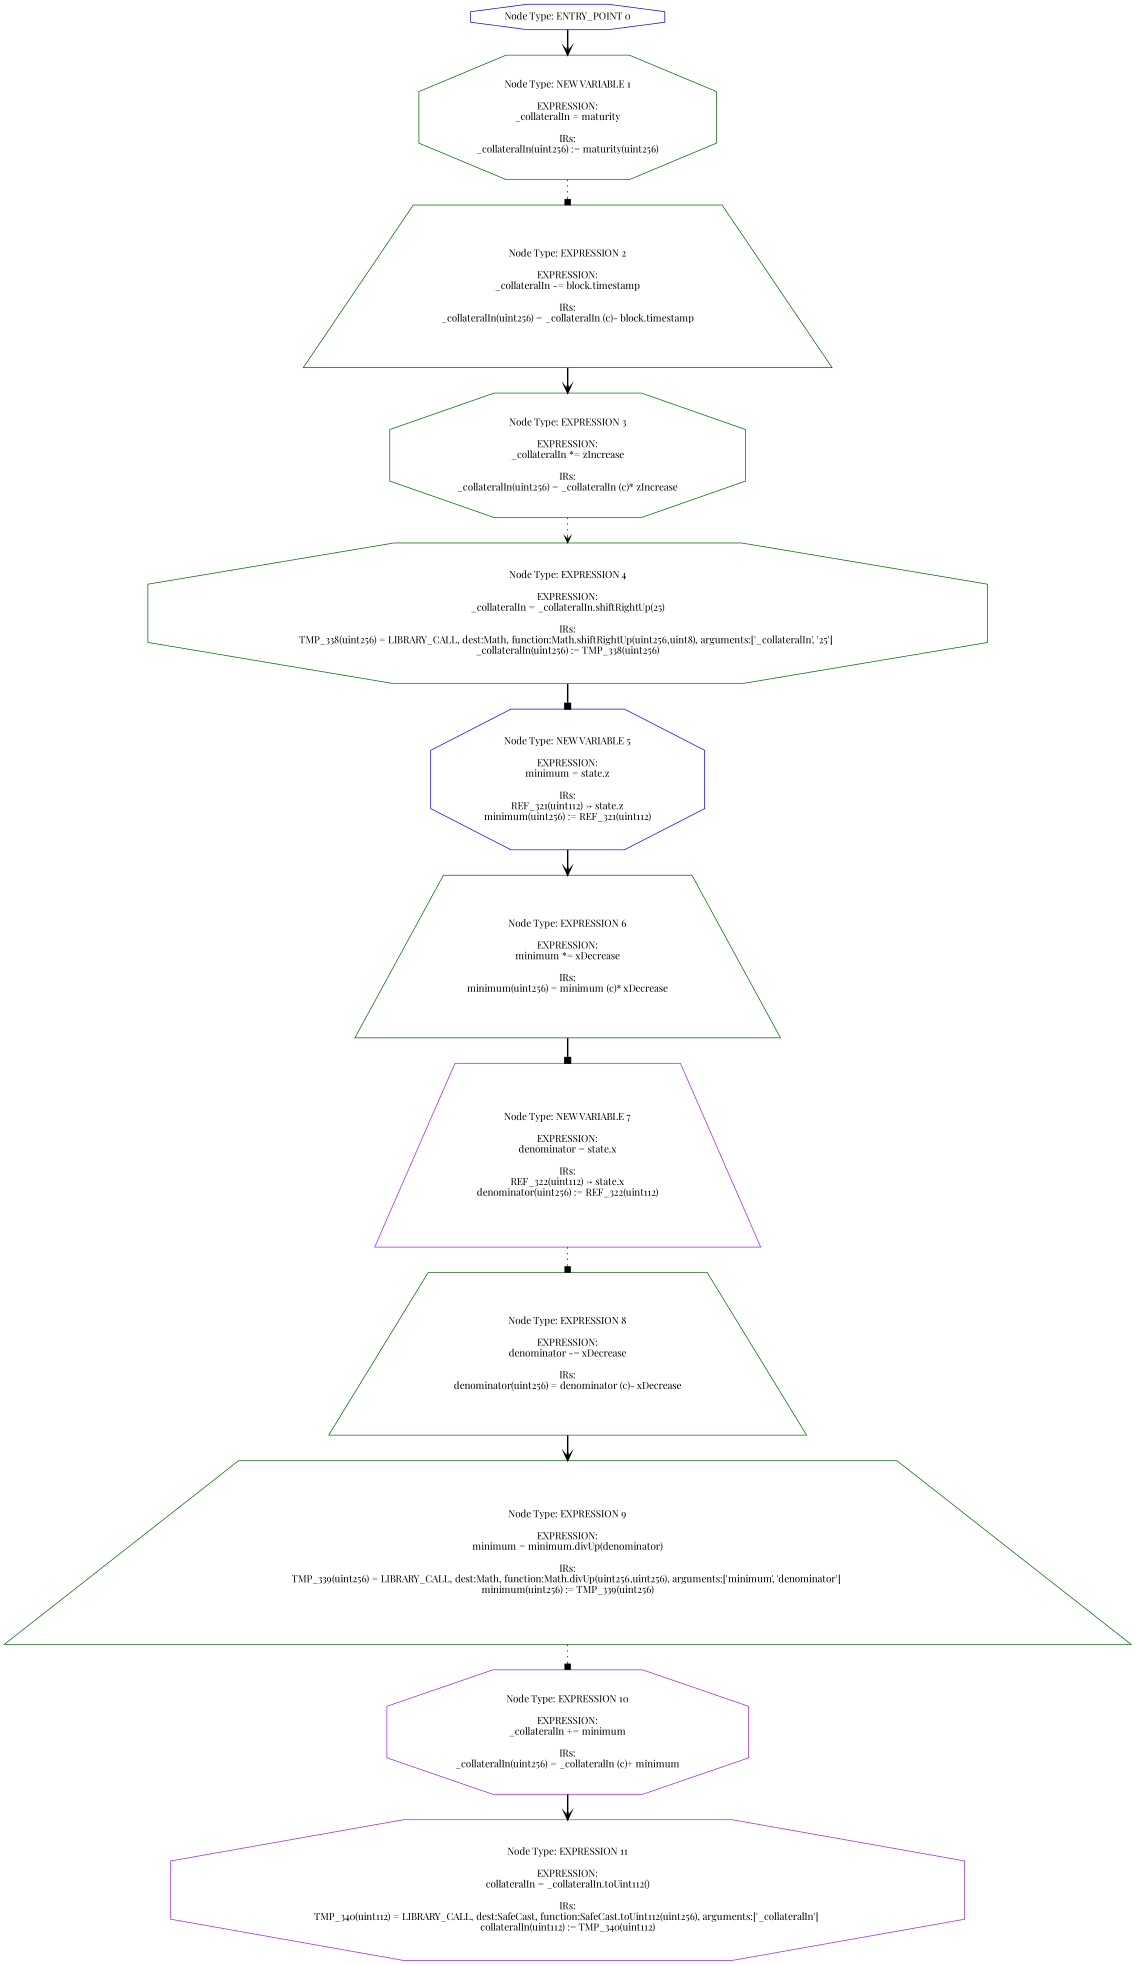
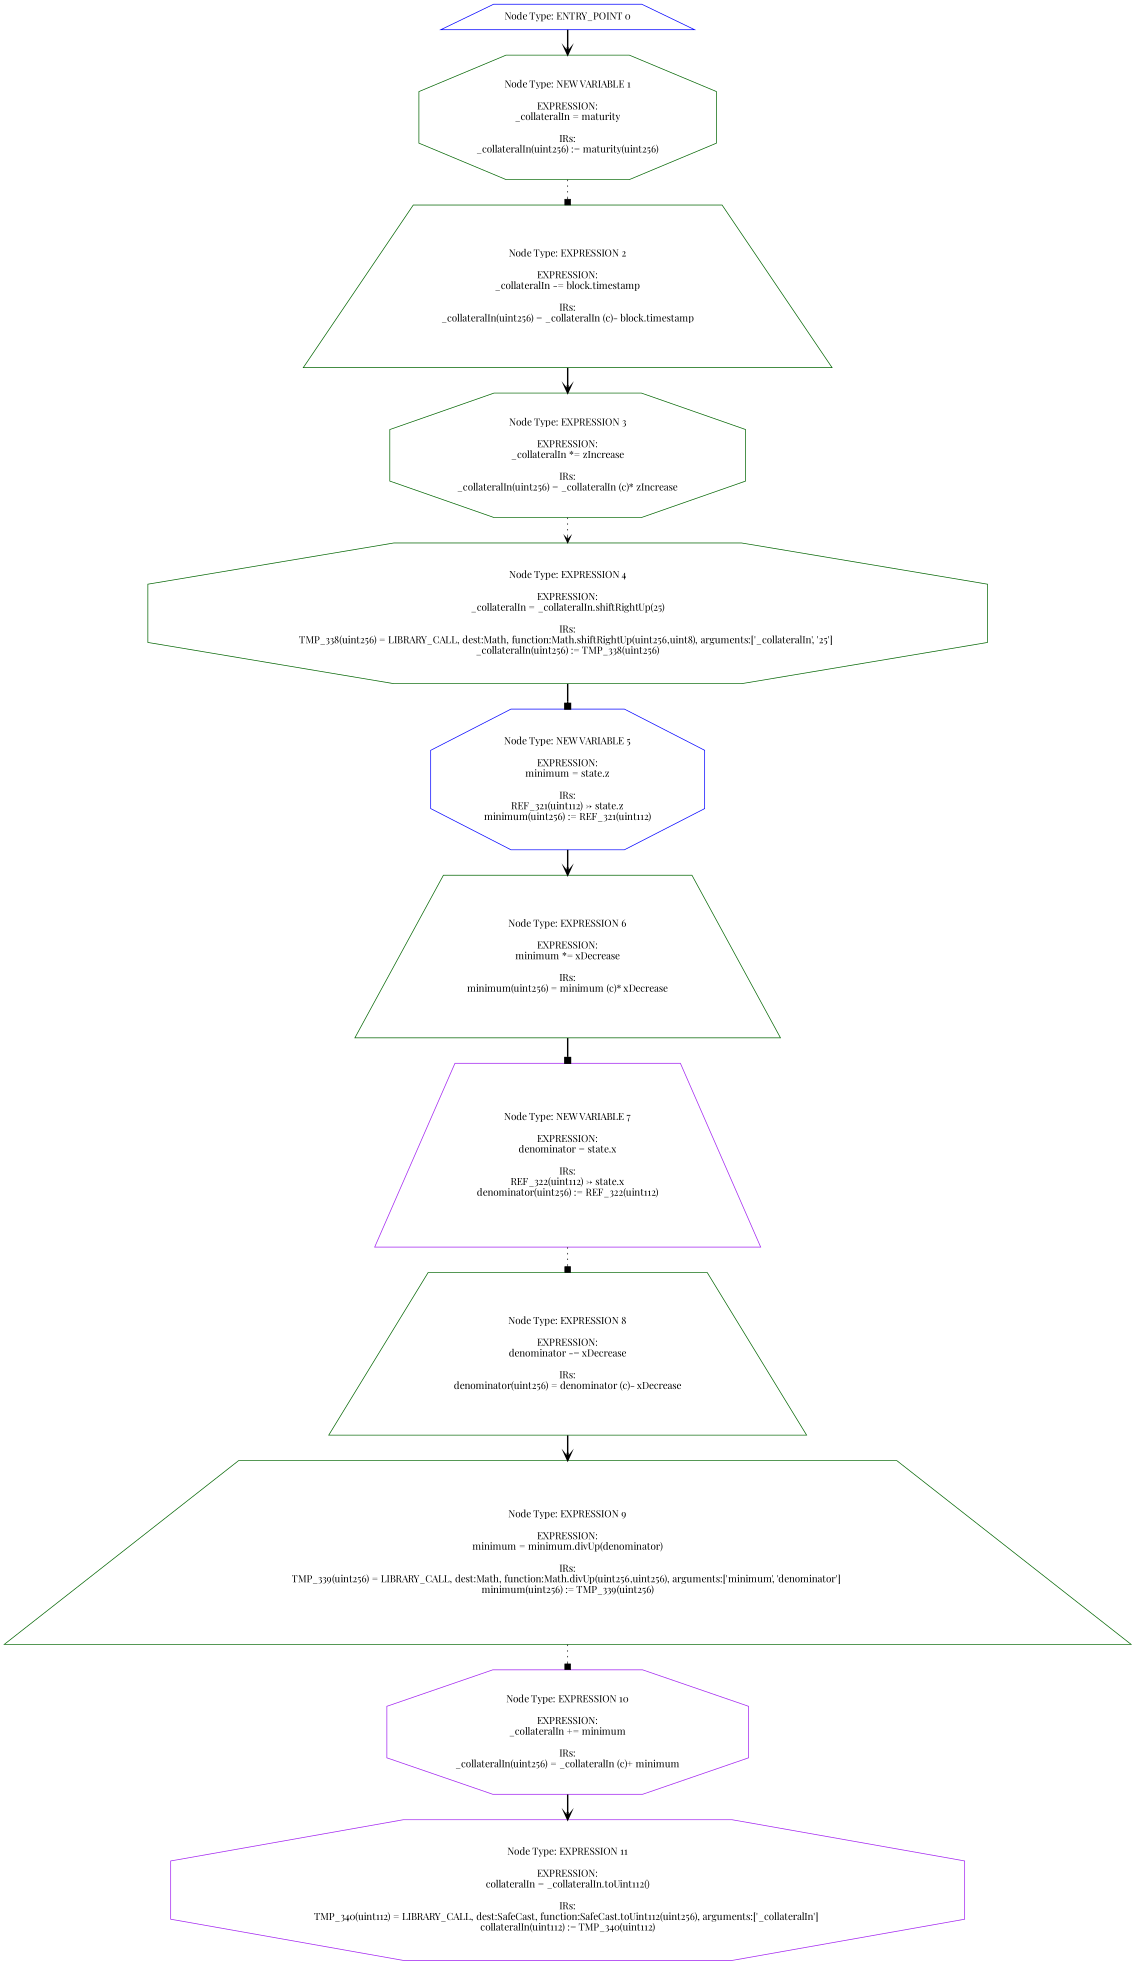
(568, 17) -> (568, 17)
